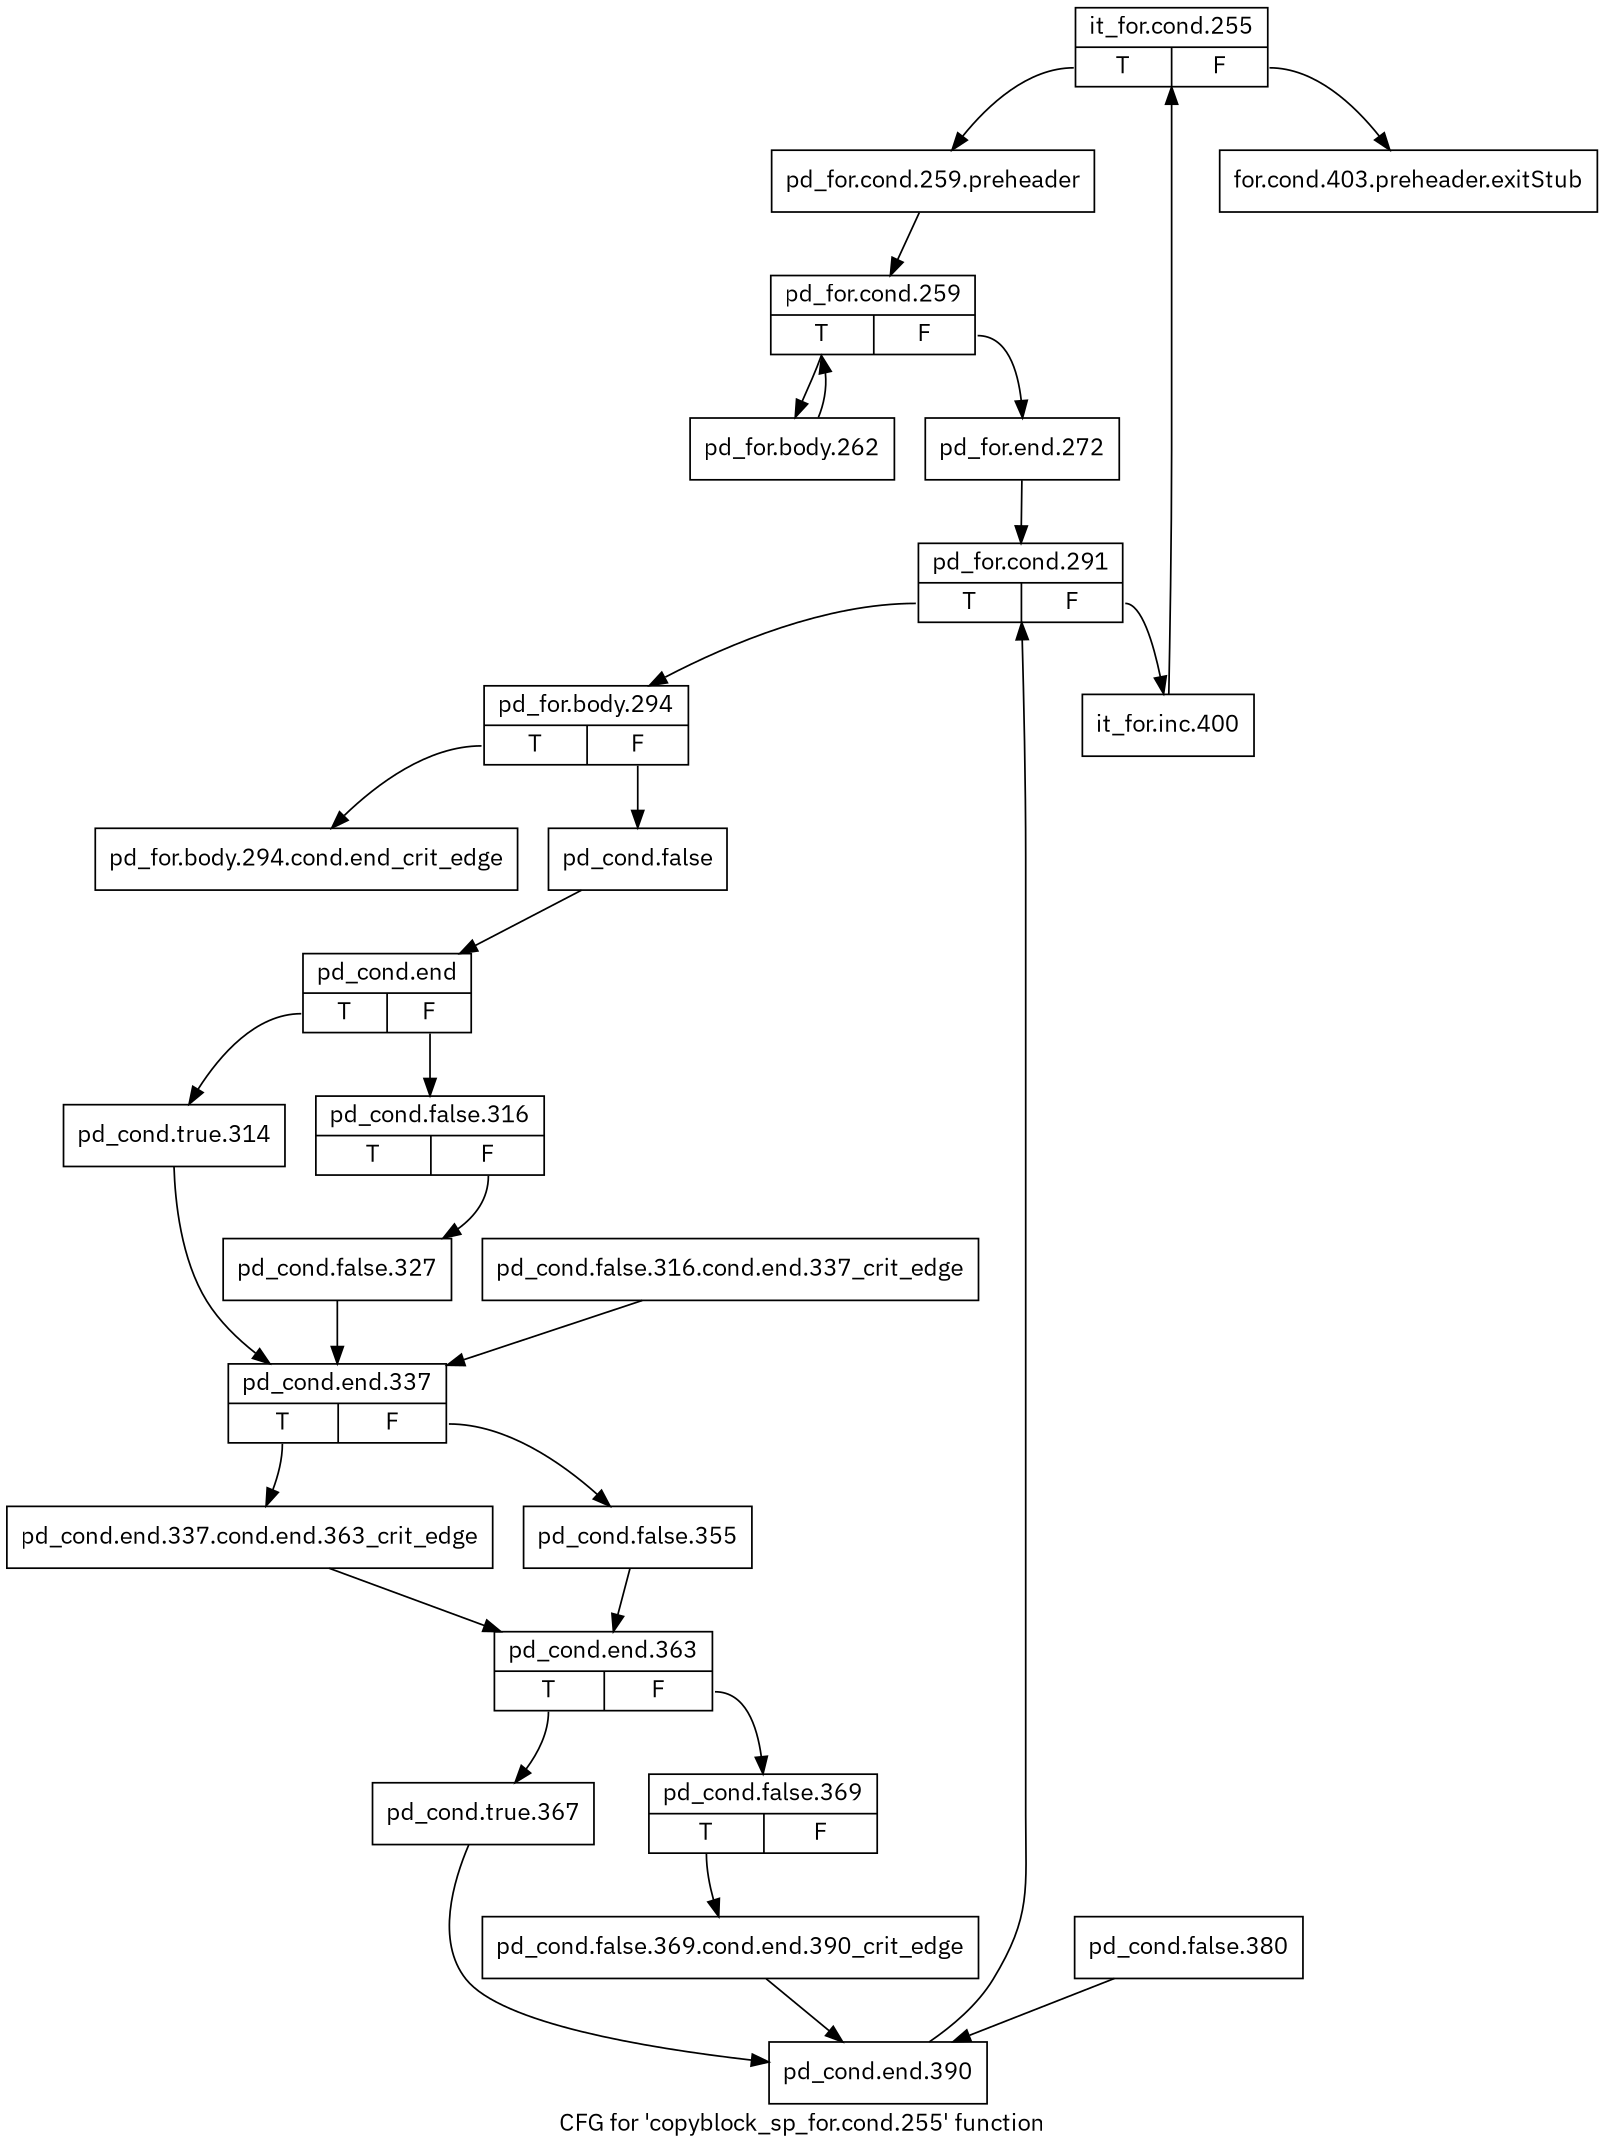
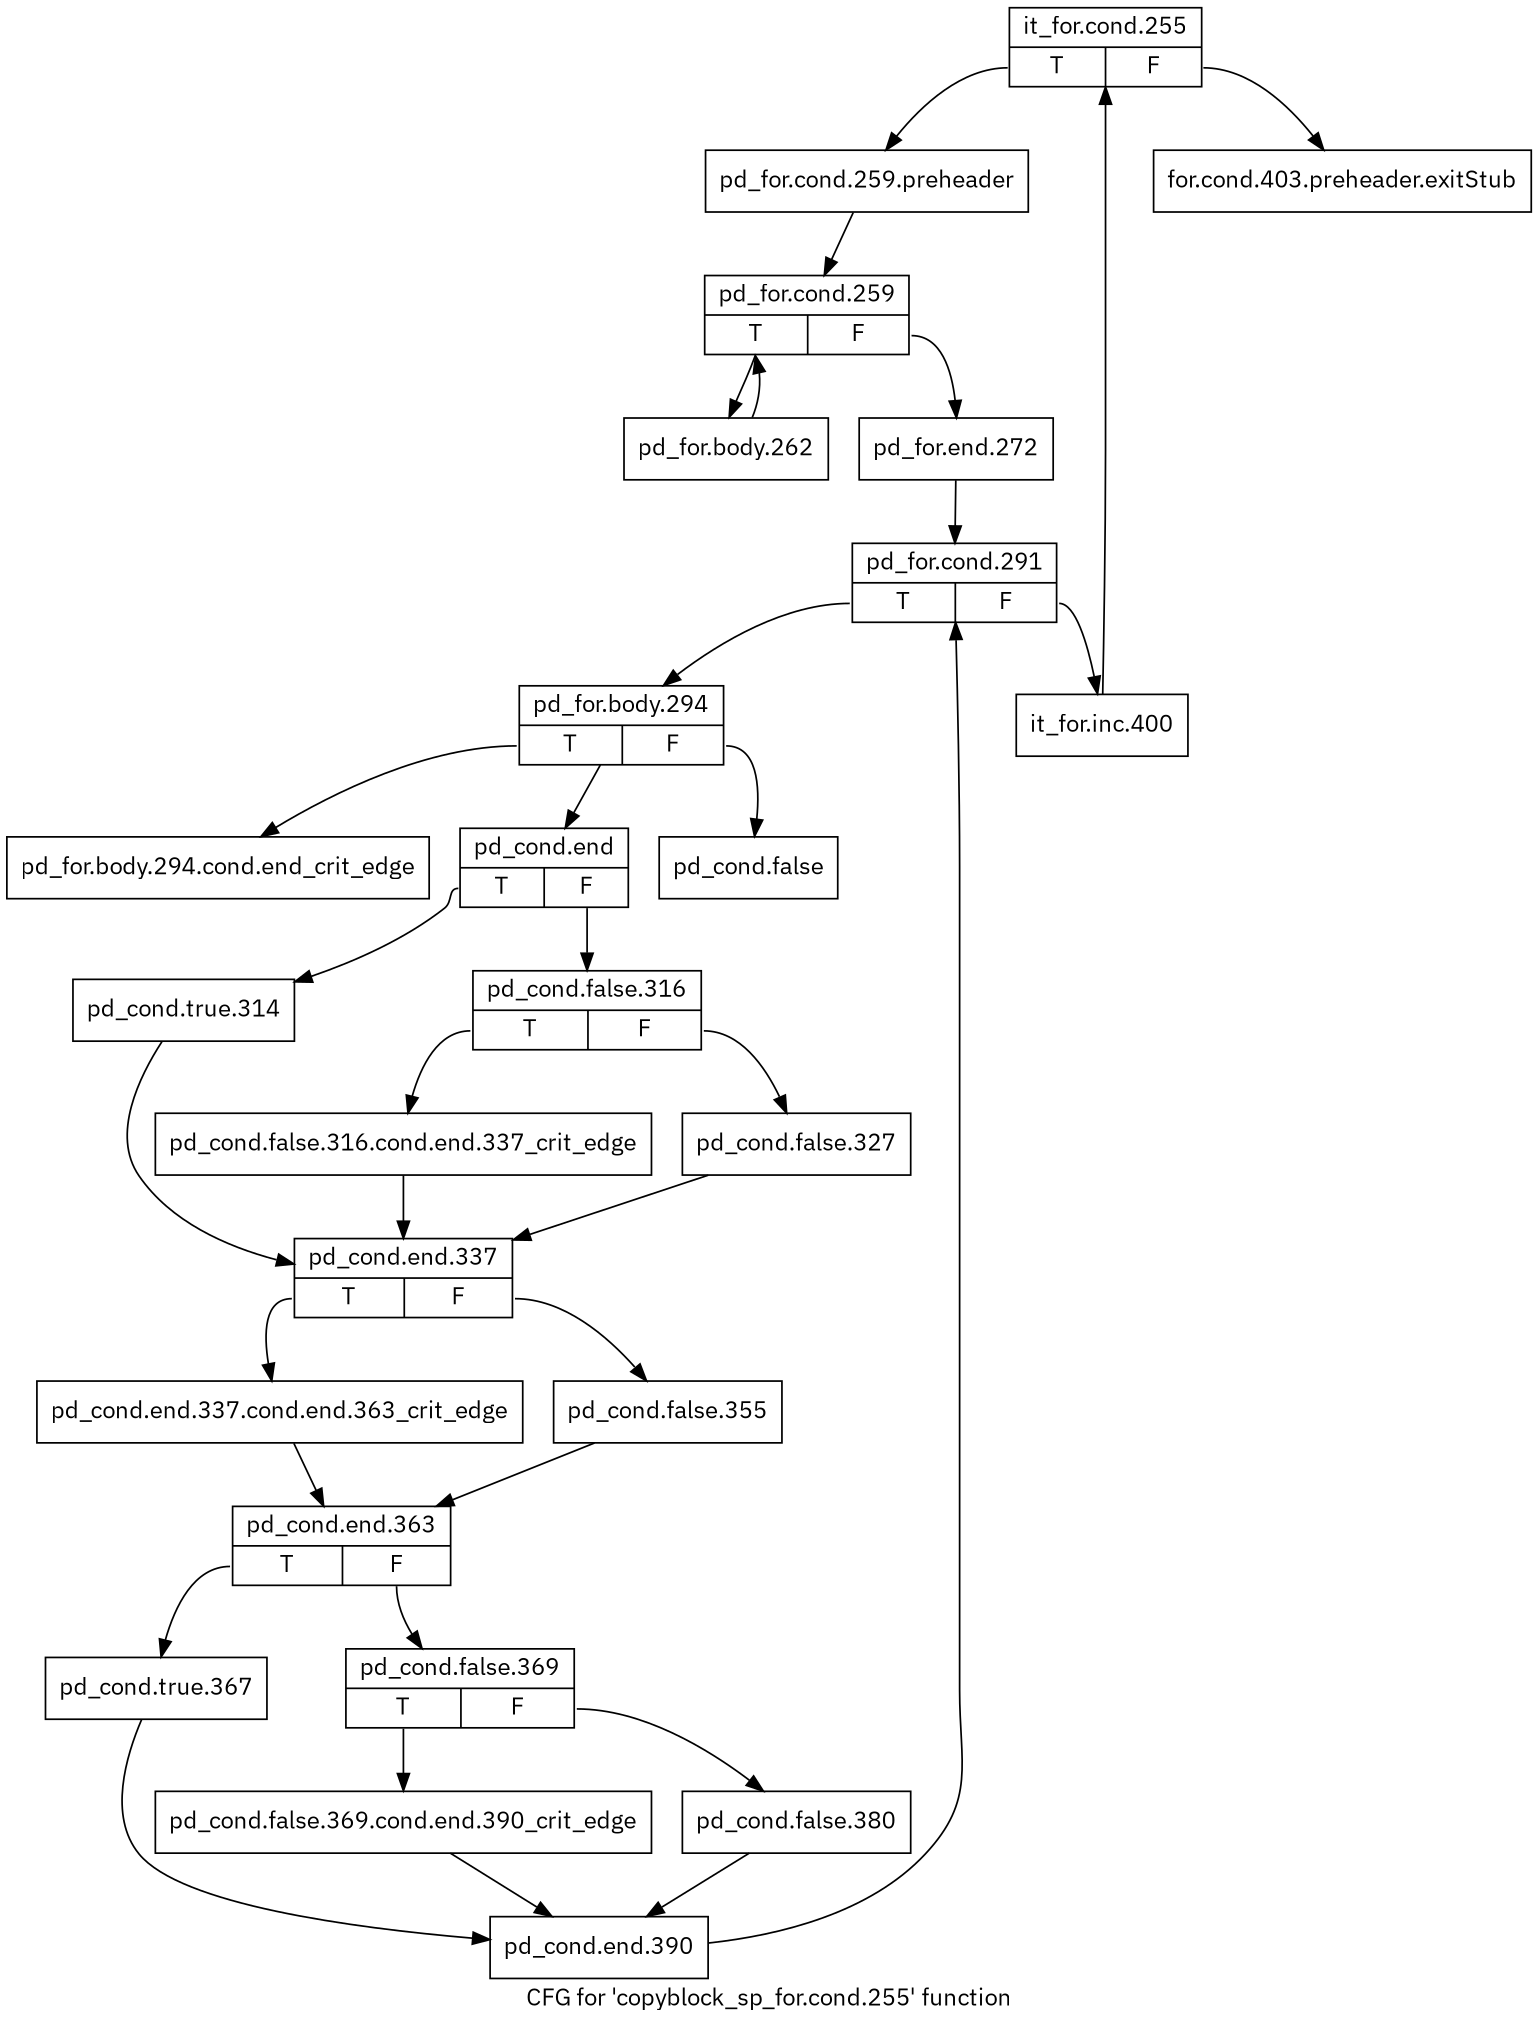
(528, 918) -> (587, 789)
none -> (431, 1054)
none -> (668, 1731)
